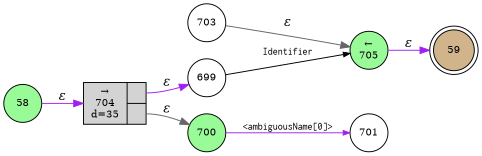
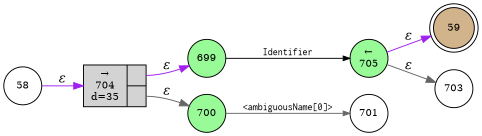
(283, 35) -> (407, 72)
(207, 78) -> (207, 58)
(23, 103) -> (23, 86)
(284, 133) -> (284, 113)
